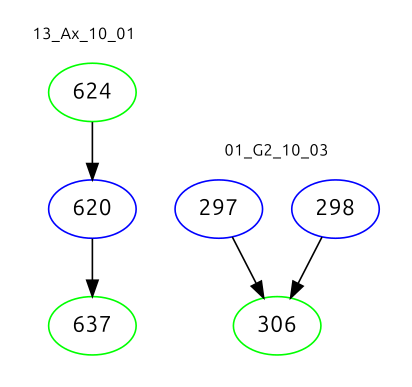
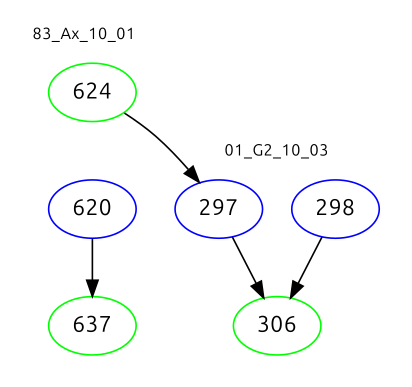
(84, 35) -> (84, 35)
(92, 143) -> (172, 152)
